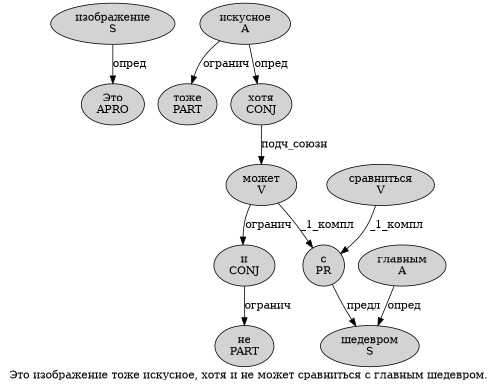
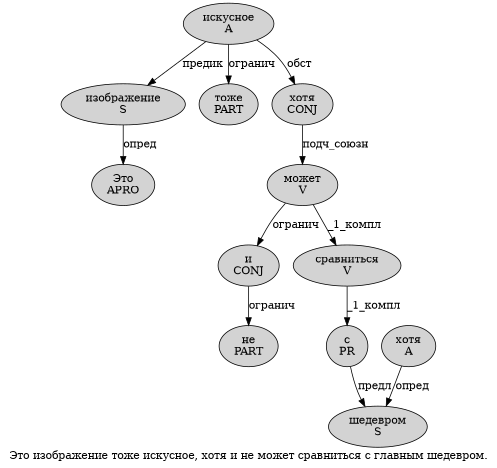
none -> (180, 61)
(271, 64) -> (299, 64)
(294, 222) -> (323, 222)
(402, 266) -> (409, 346)
